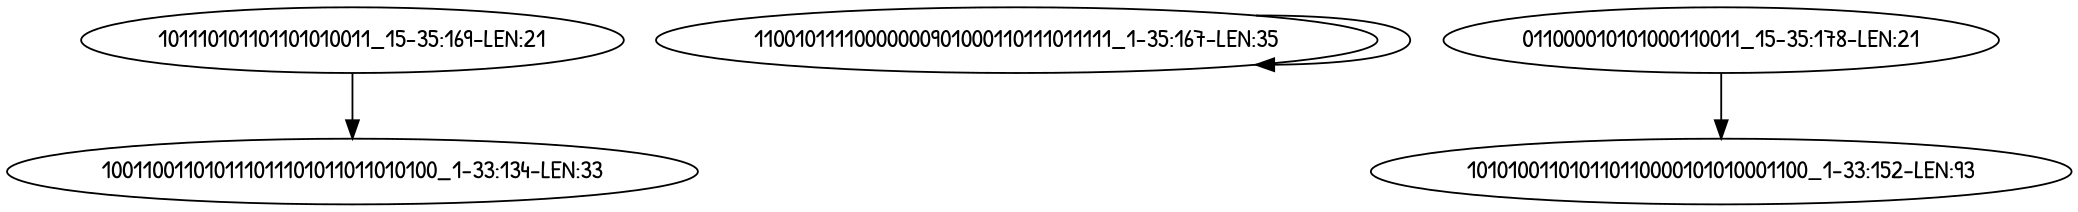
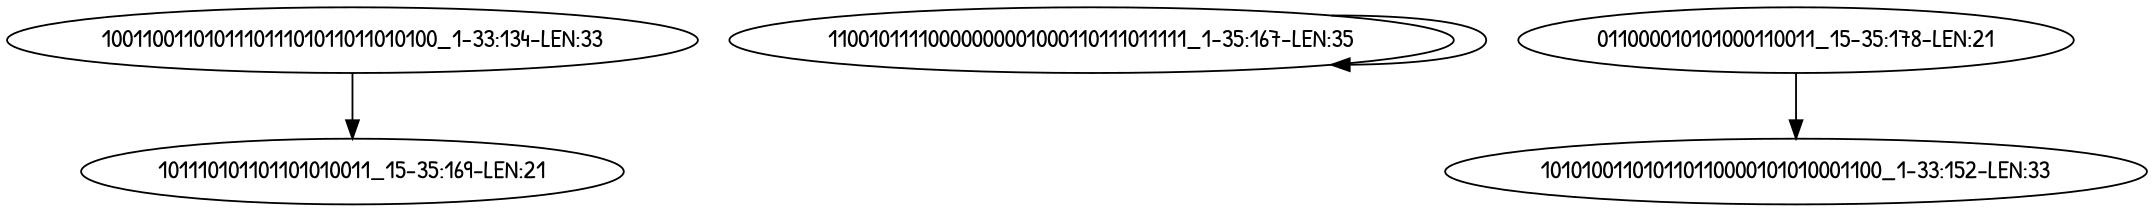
(1017, 40) -> (1092, 40)
(352, 97) -> (352, 97)
(1721, 172) -> (1796, 172)
